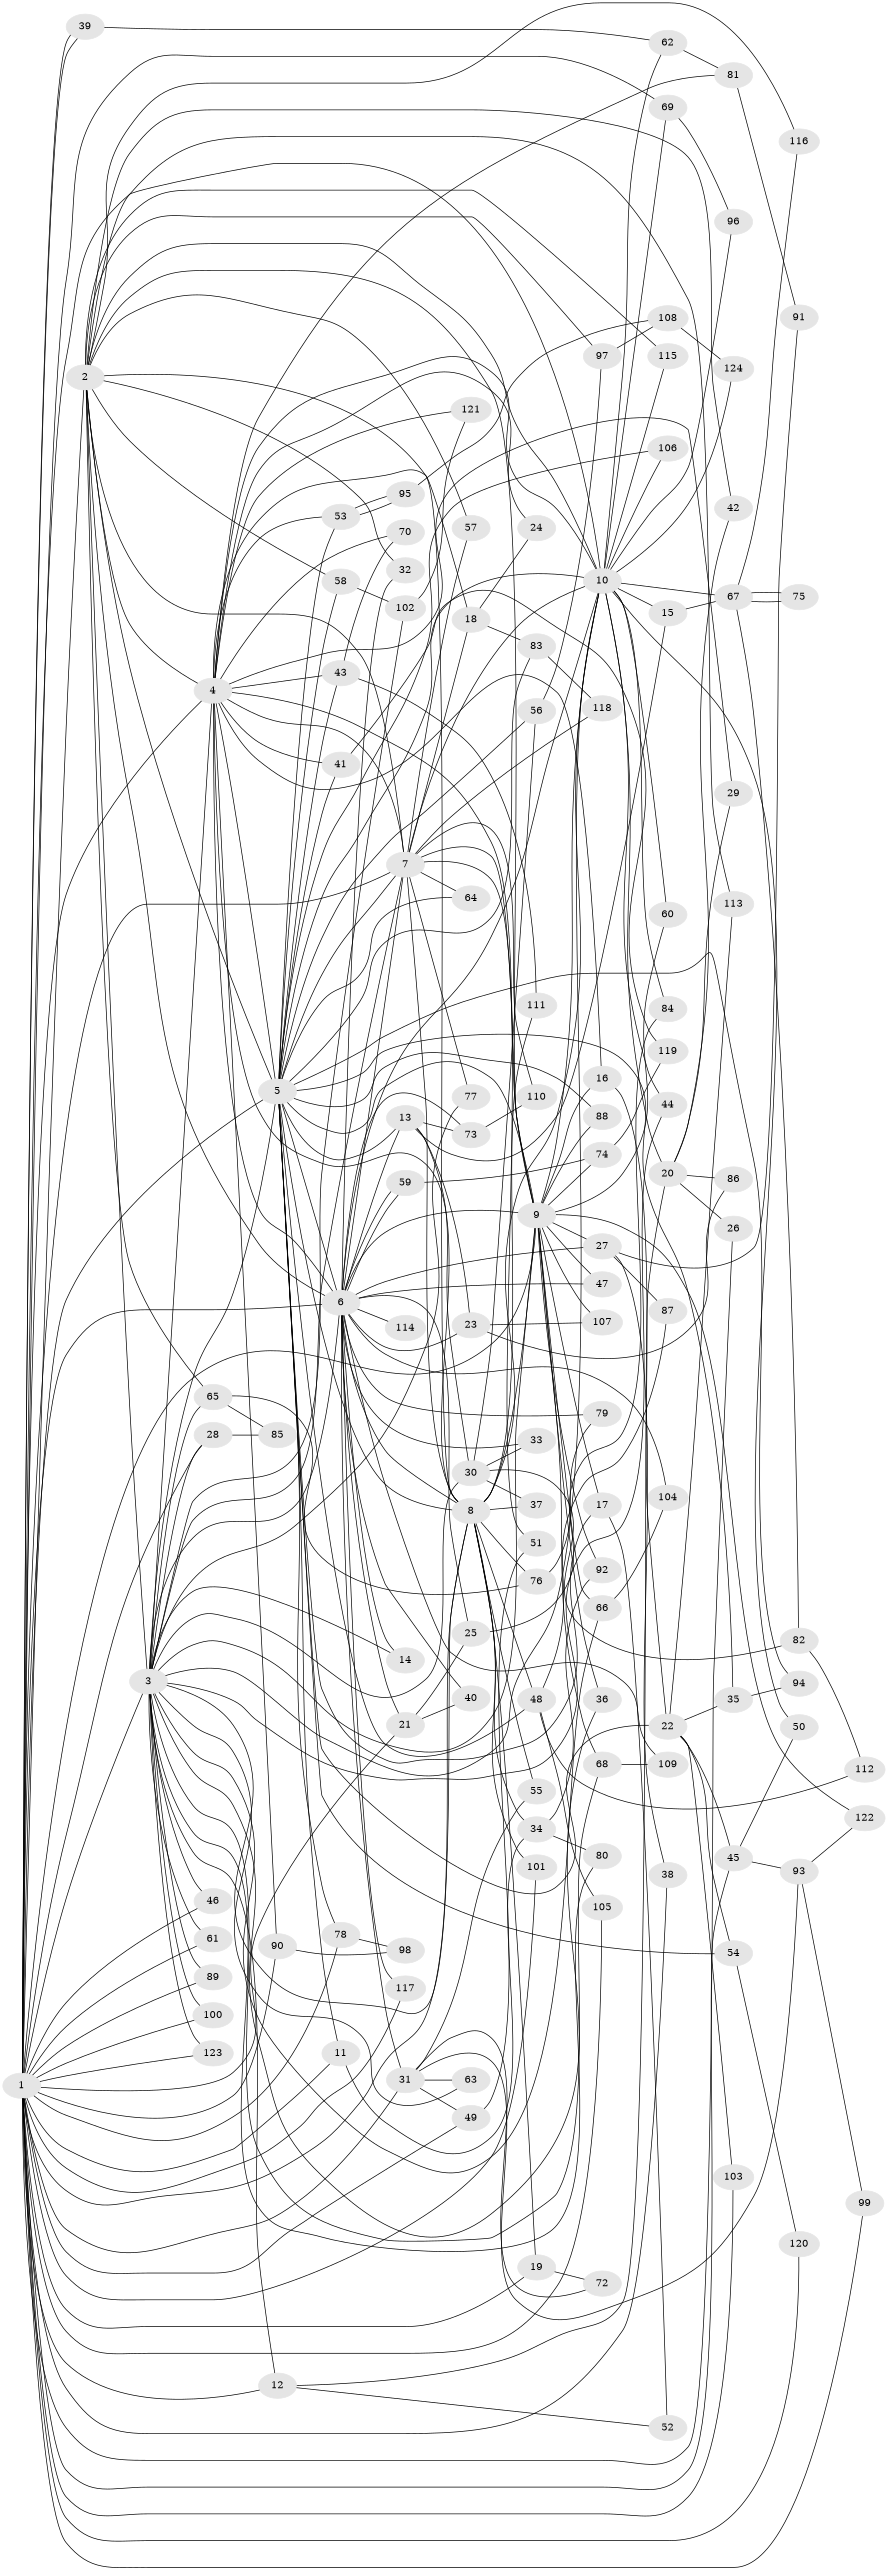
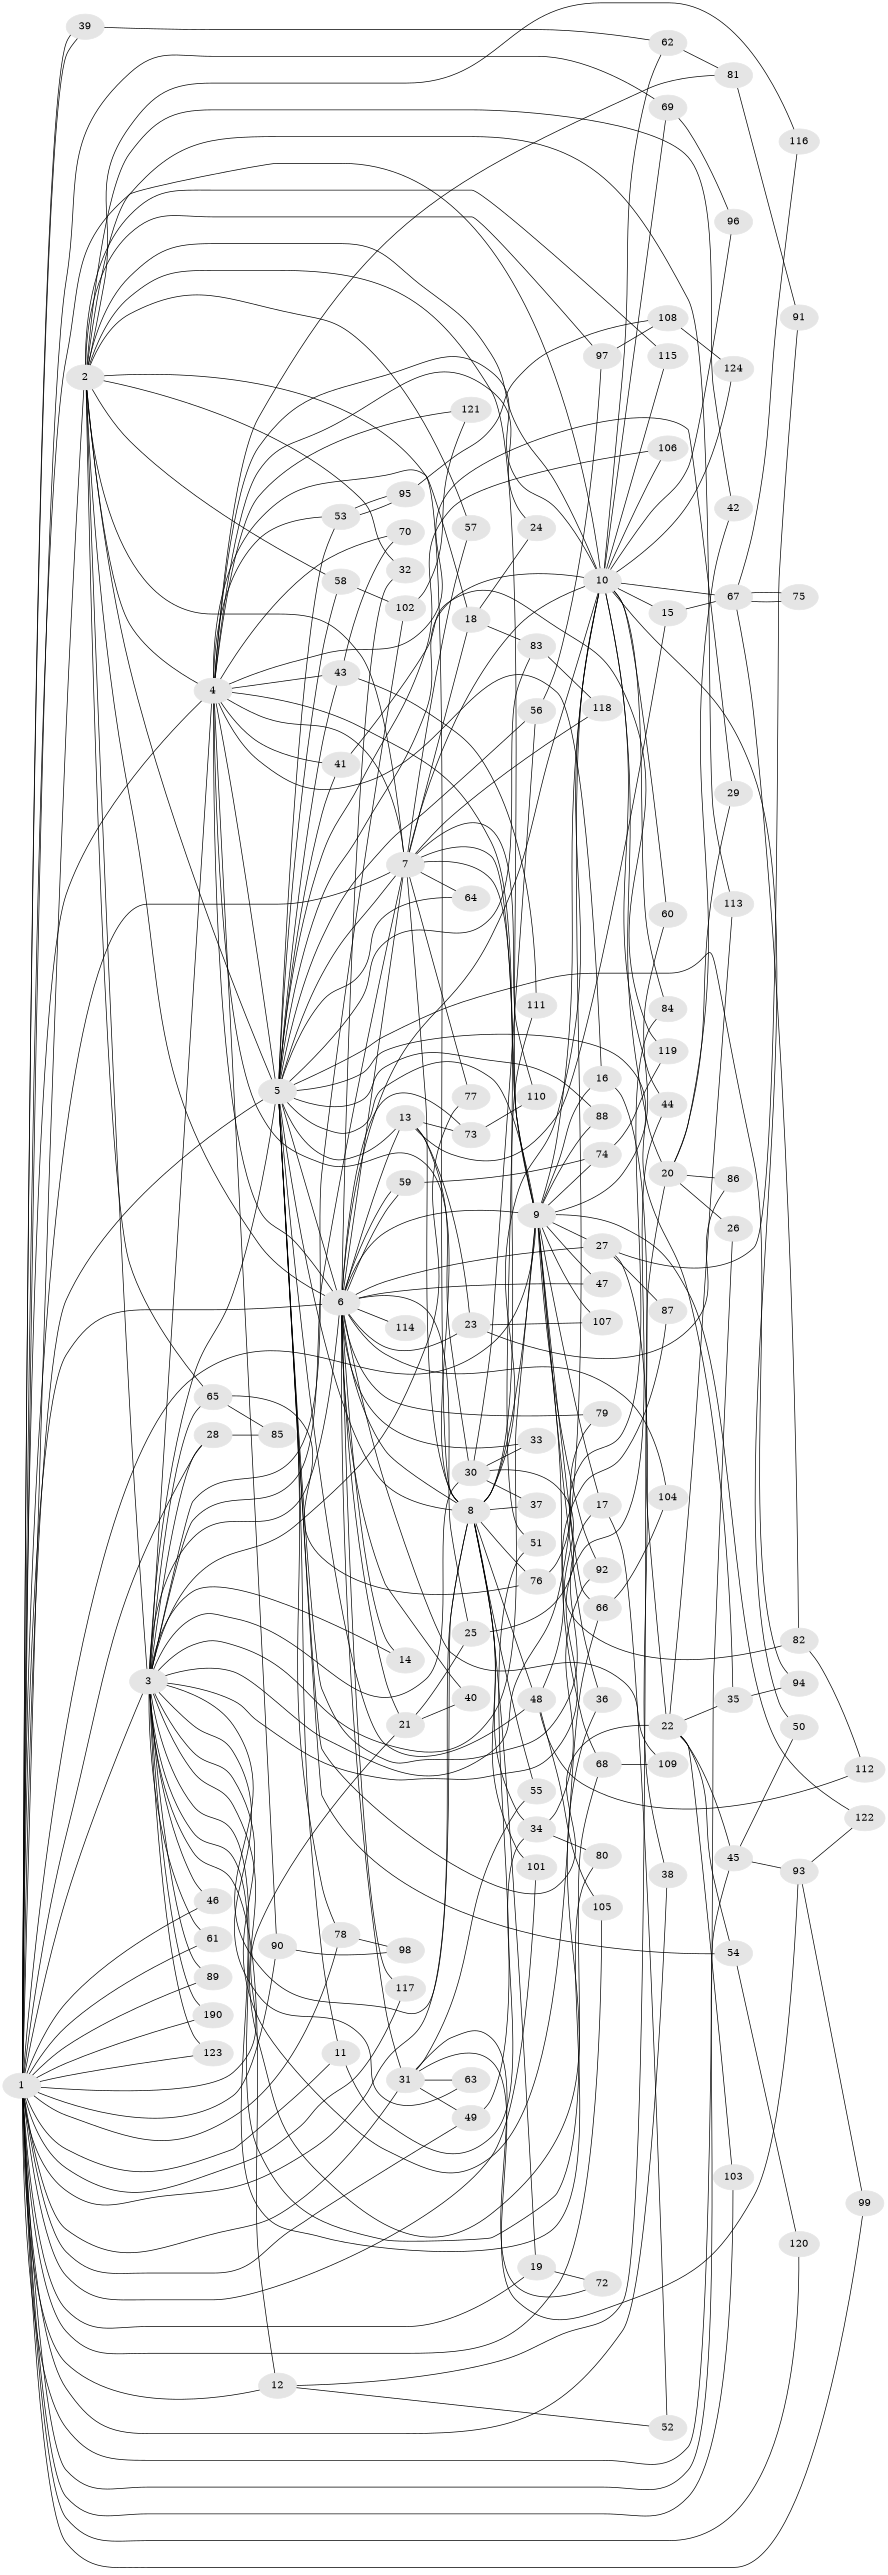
(213, 2015) -> (213, 2015)
